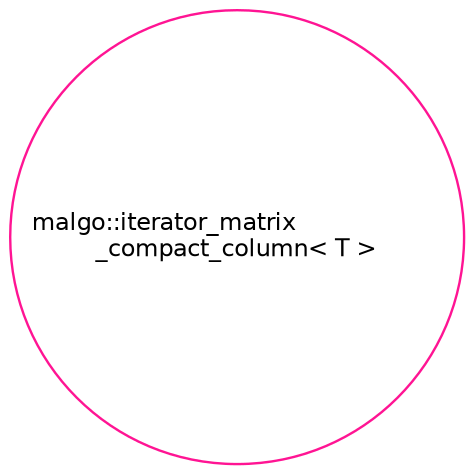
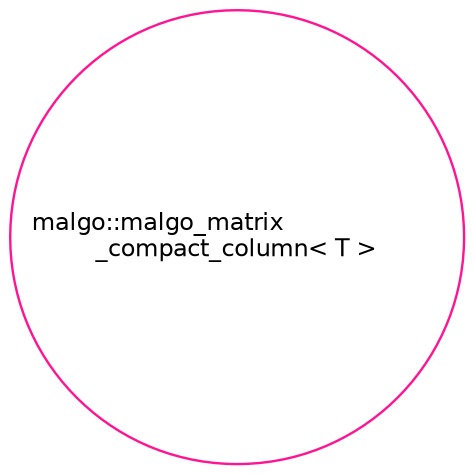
(237, 237) -> (237, 237)
